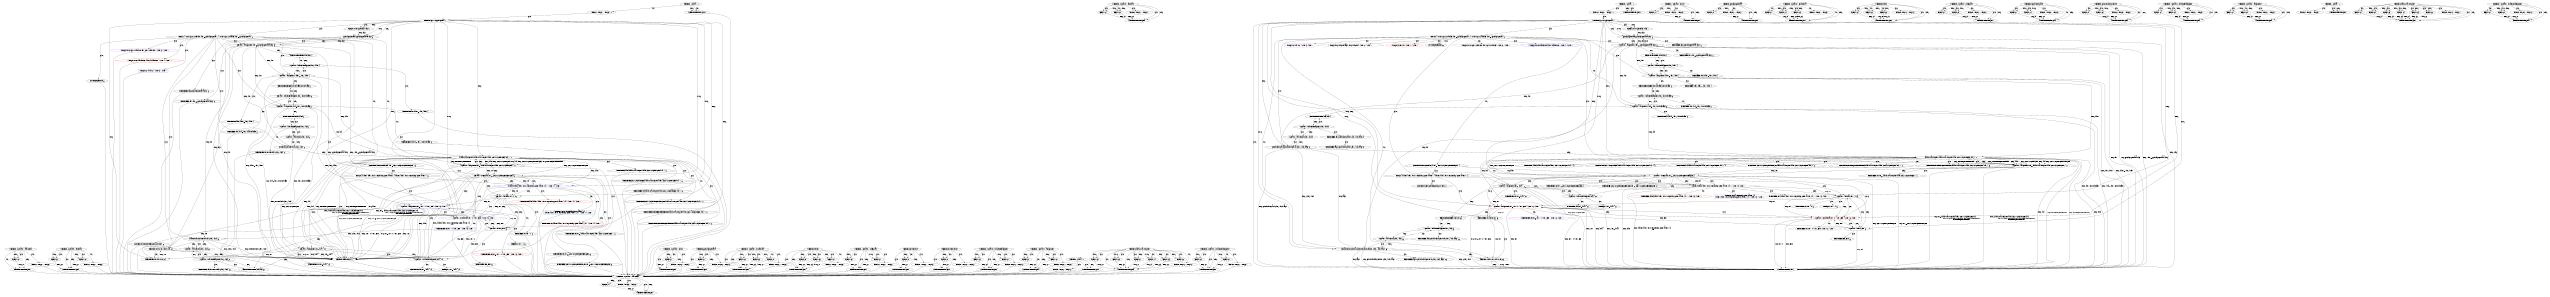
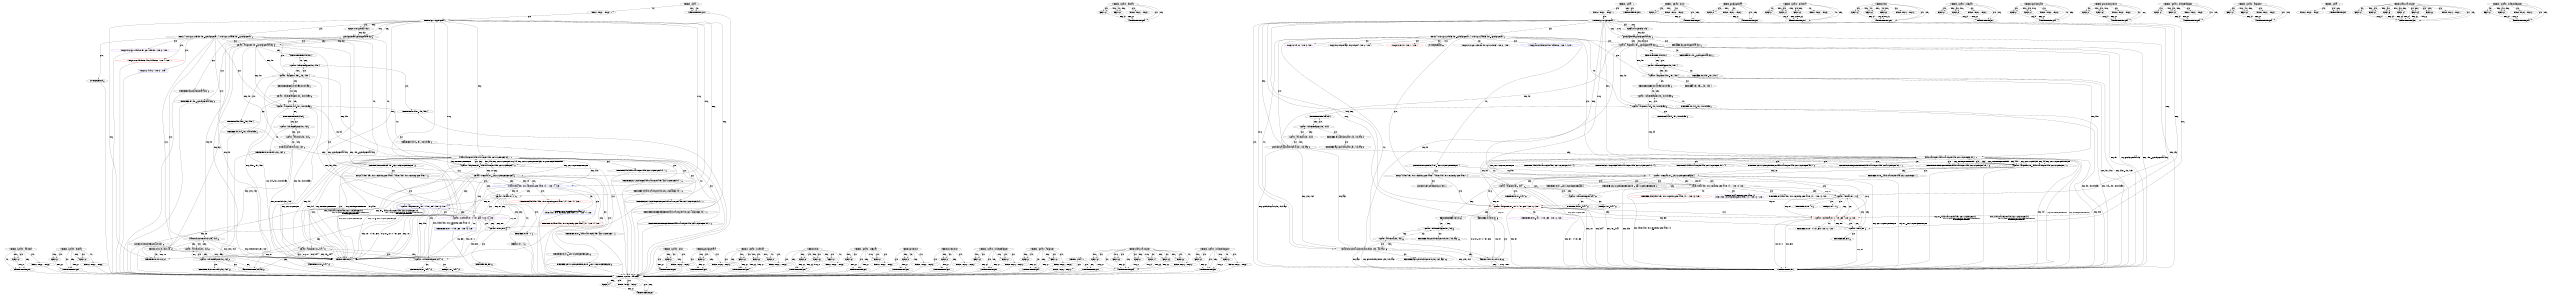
(335, 233) -> (251, 187)
(502, 254) -> none
